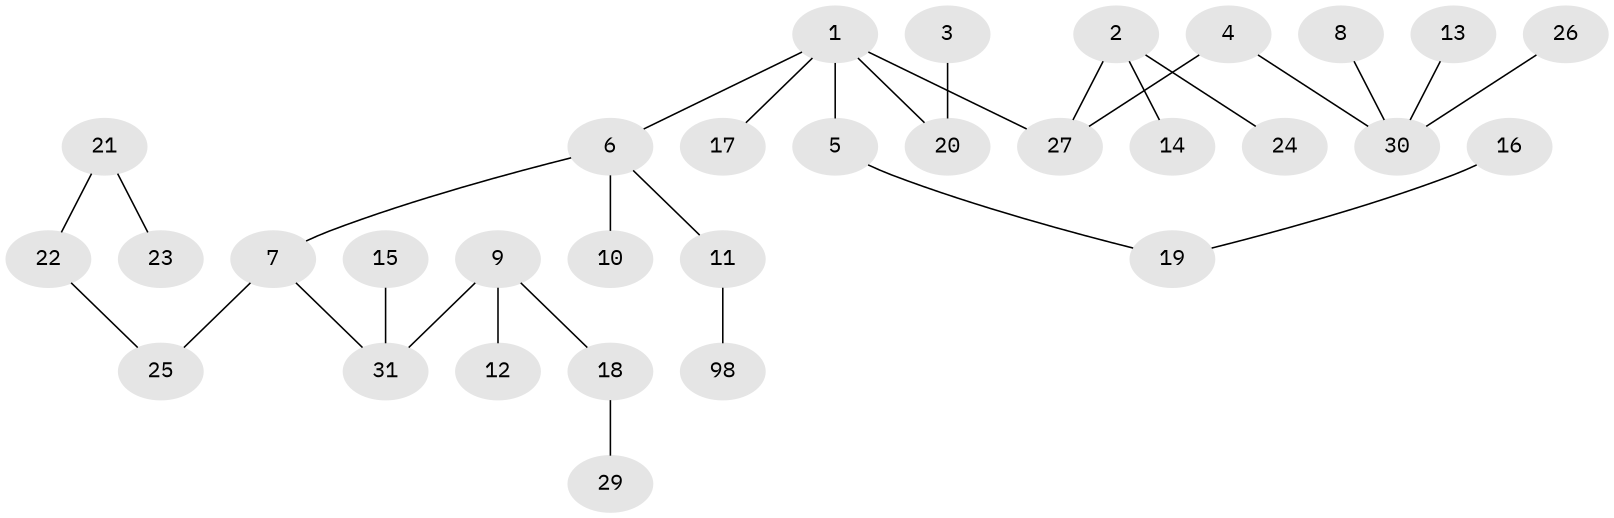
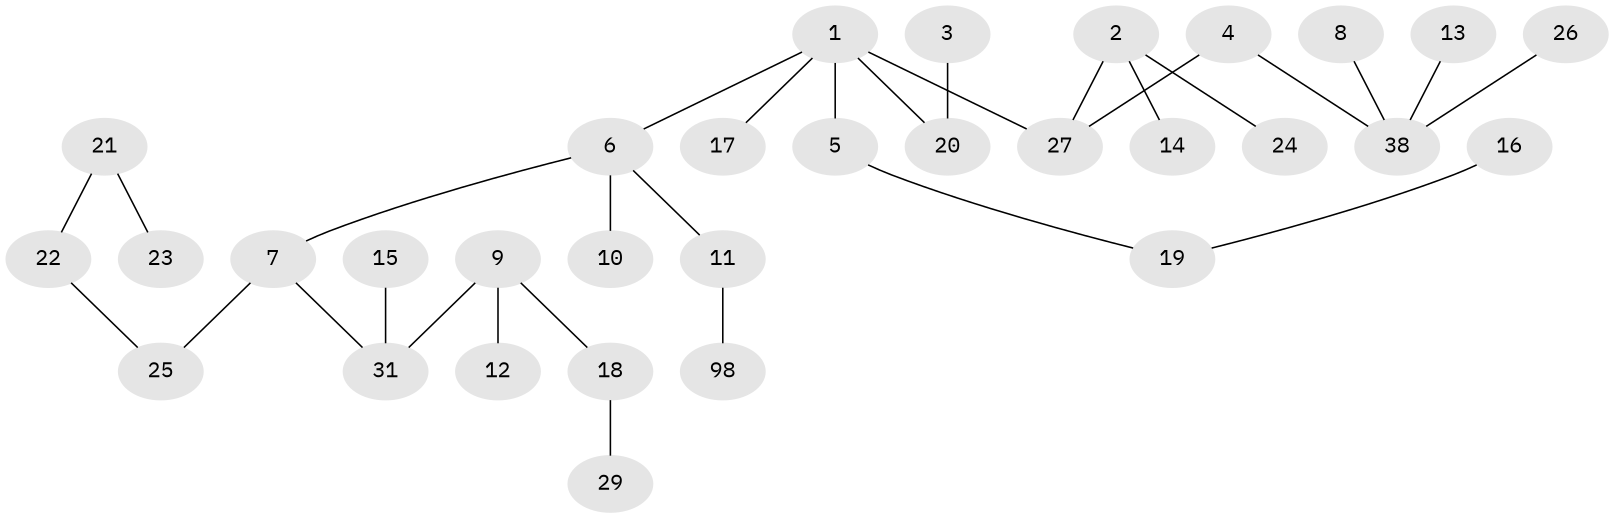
(1397, 147) -> (1397, 147)
